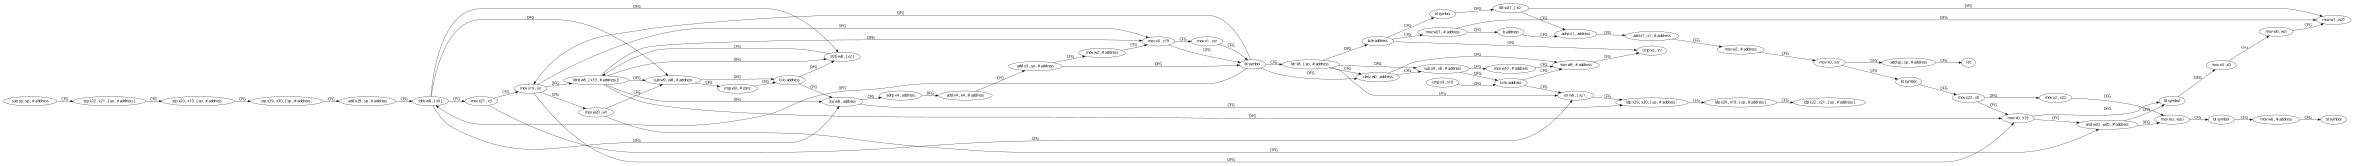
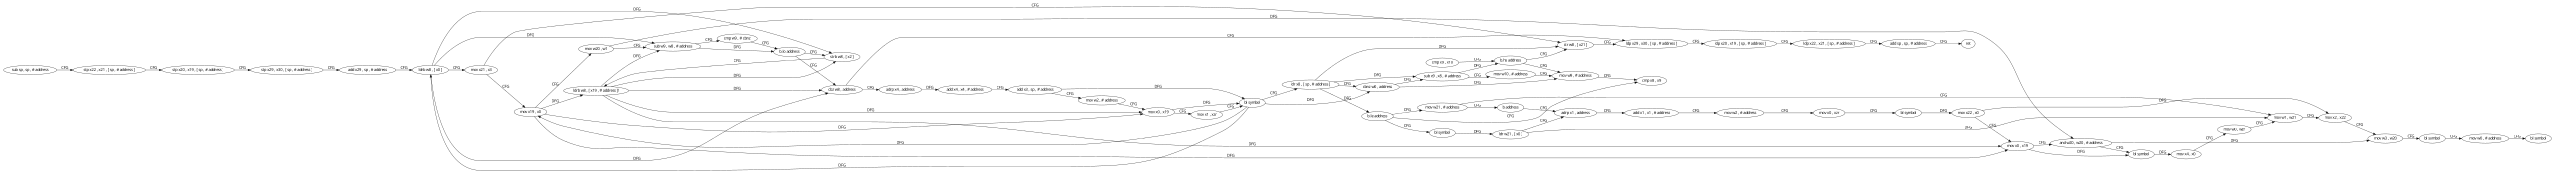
(1944, 18) -> (1943, 95)
(1862, 63) -> (1872, 44)
(814, 67) -> (813, 52)
none -> (2309, 118)
